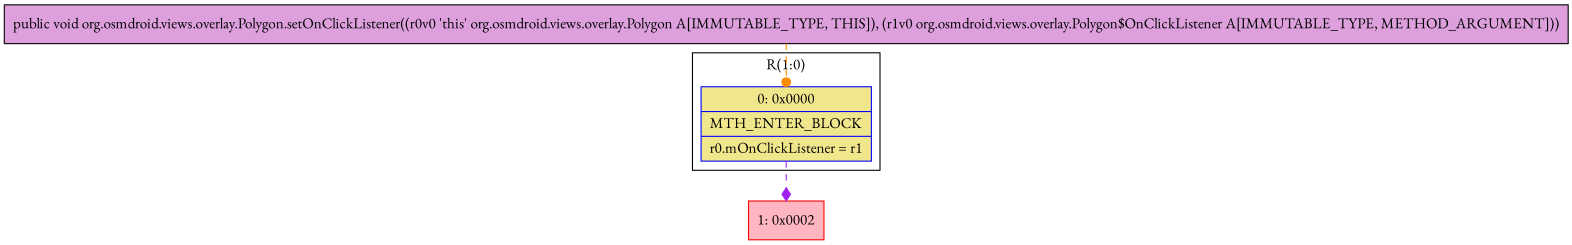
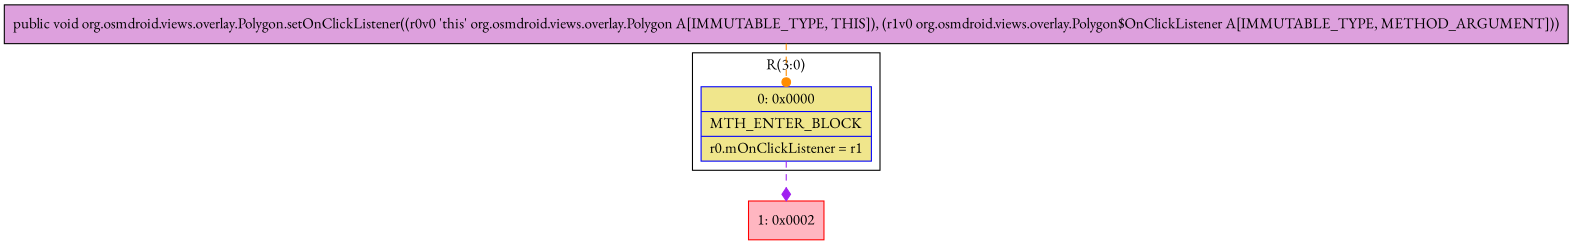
(786, 65) -> (786, 65)
